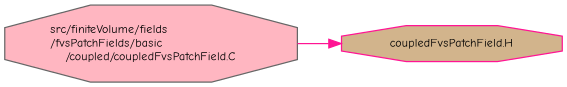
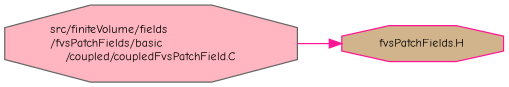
(452, 44) -> (423, 44)
